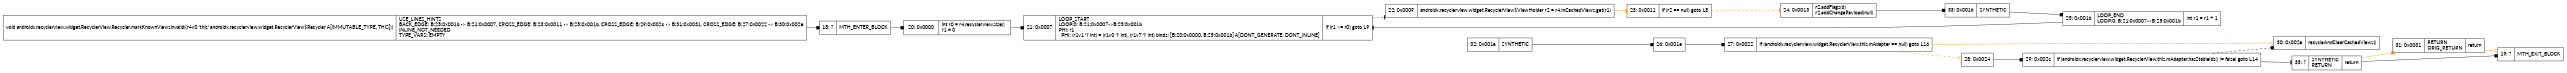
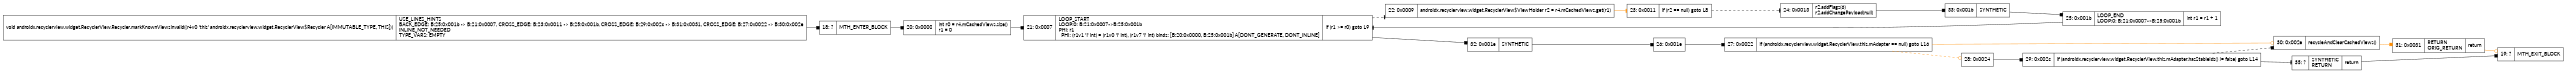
(1745, 11) -> (1745, 11)
(973, 25) -> (973, 25)
none -> (1418, 40)
(2376, 55) -> (2384, 44)
